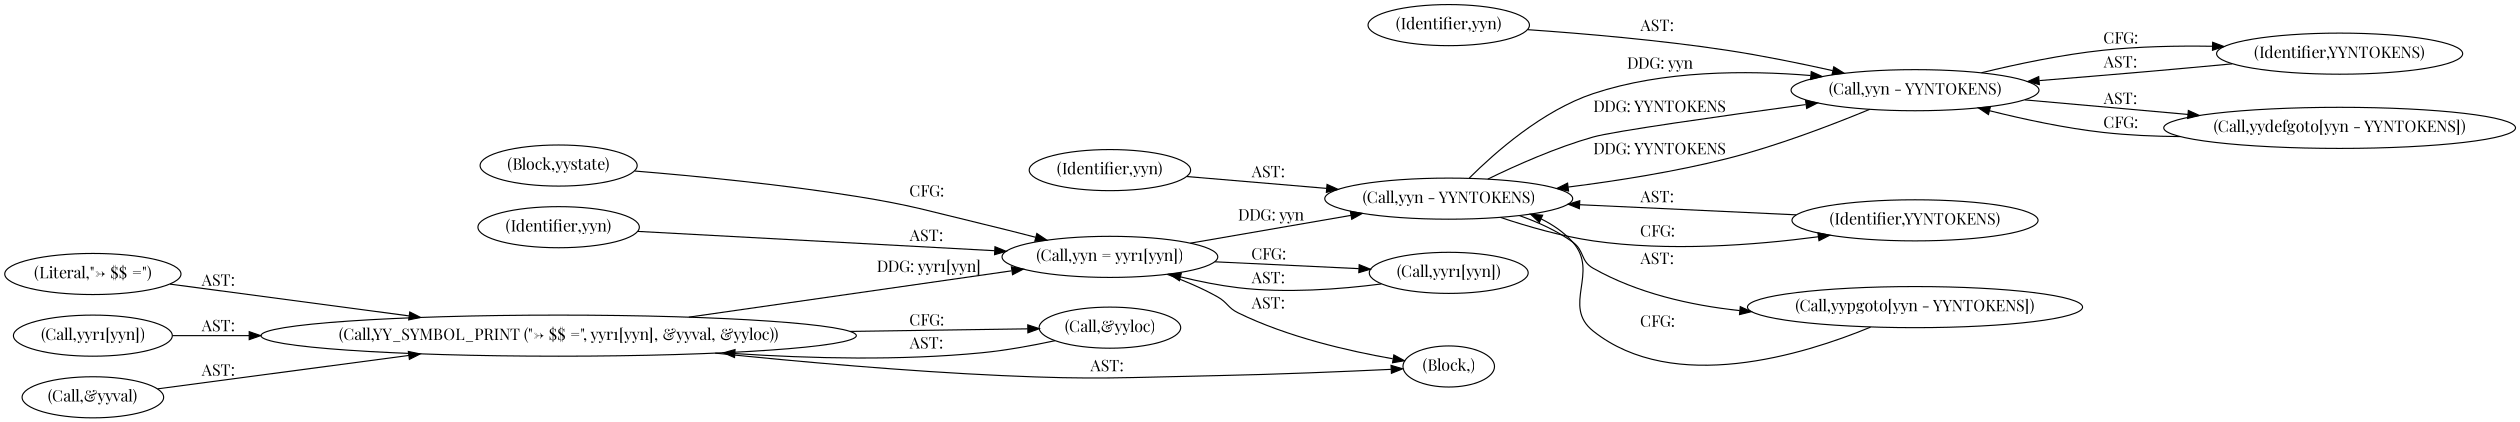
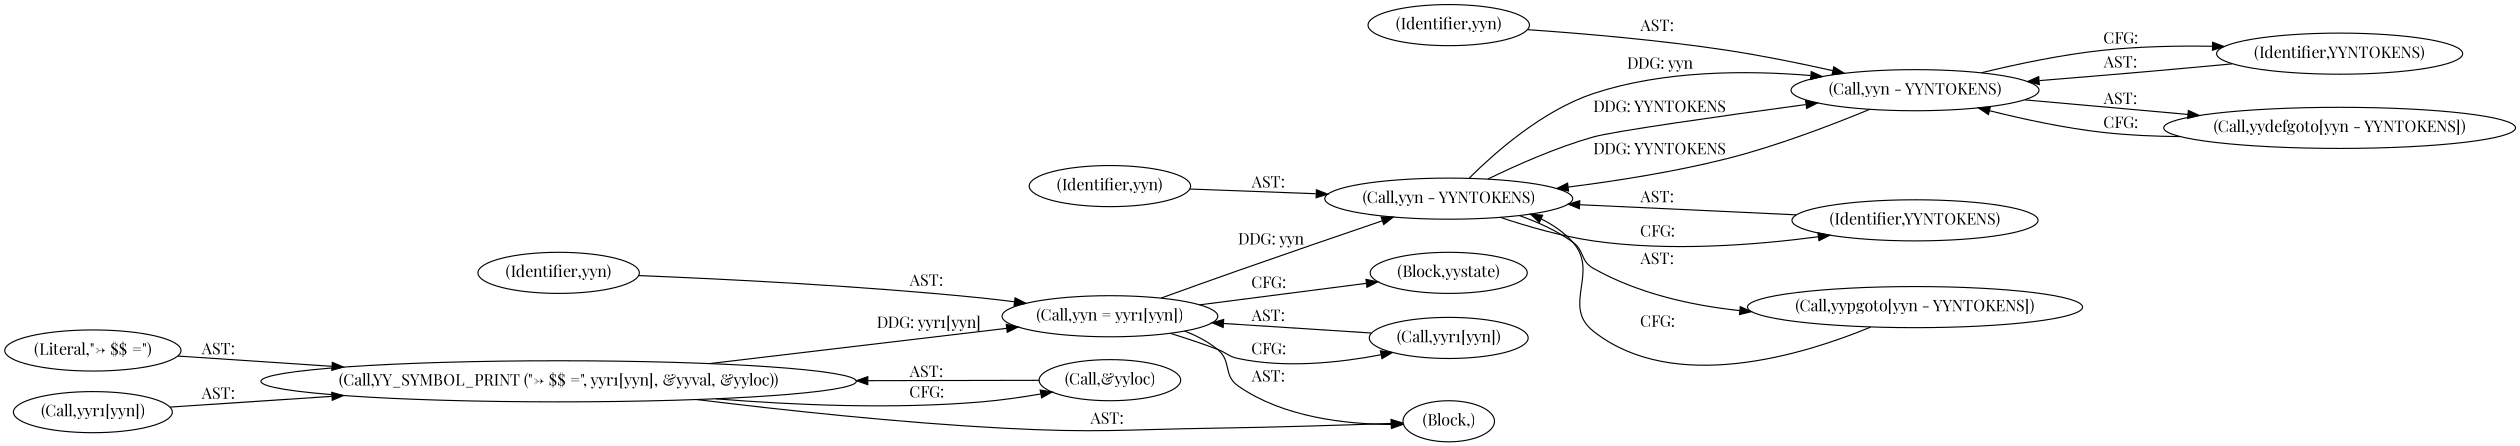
(837, 193) -> (1283, 294)
(93, 397) -> none
